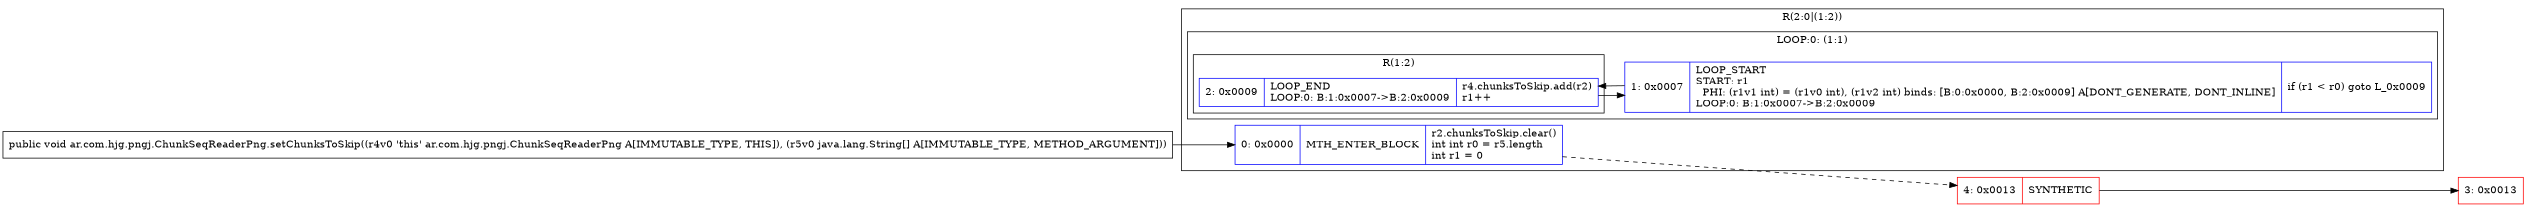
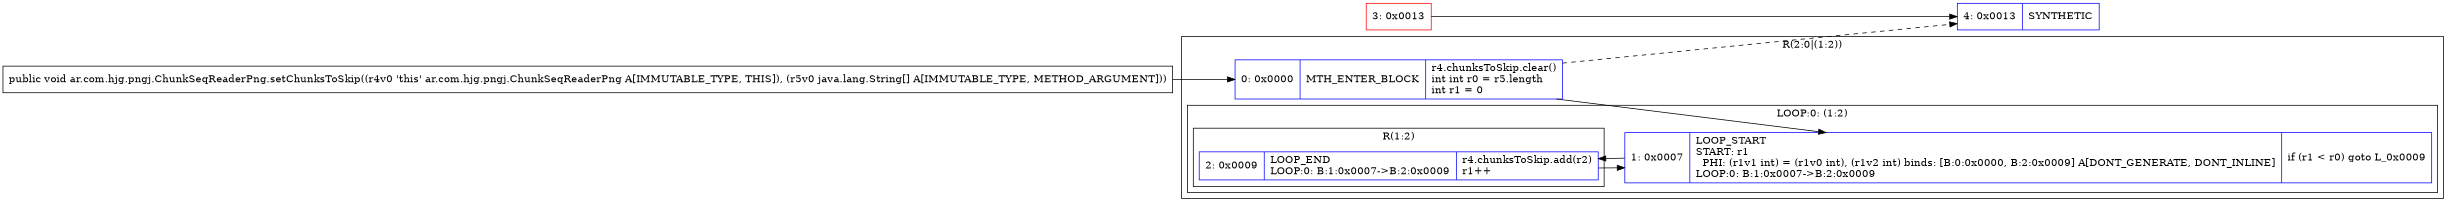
(1812, 40) -> (1812, 114)
none -> (1688, 115)
(1494, 133) -> (1494, 68)
(2028, 191) -> (2028, 17)
(2275, 191) -> (1690, 17)
